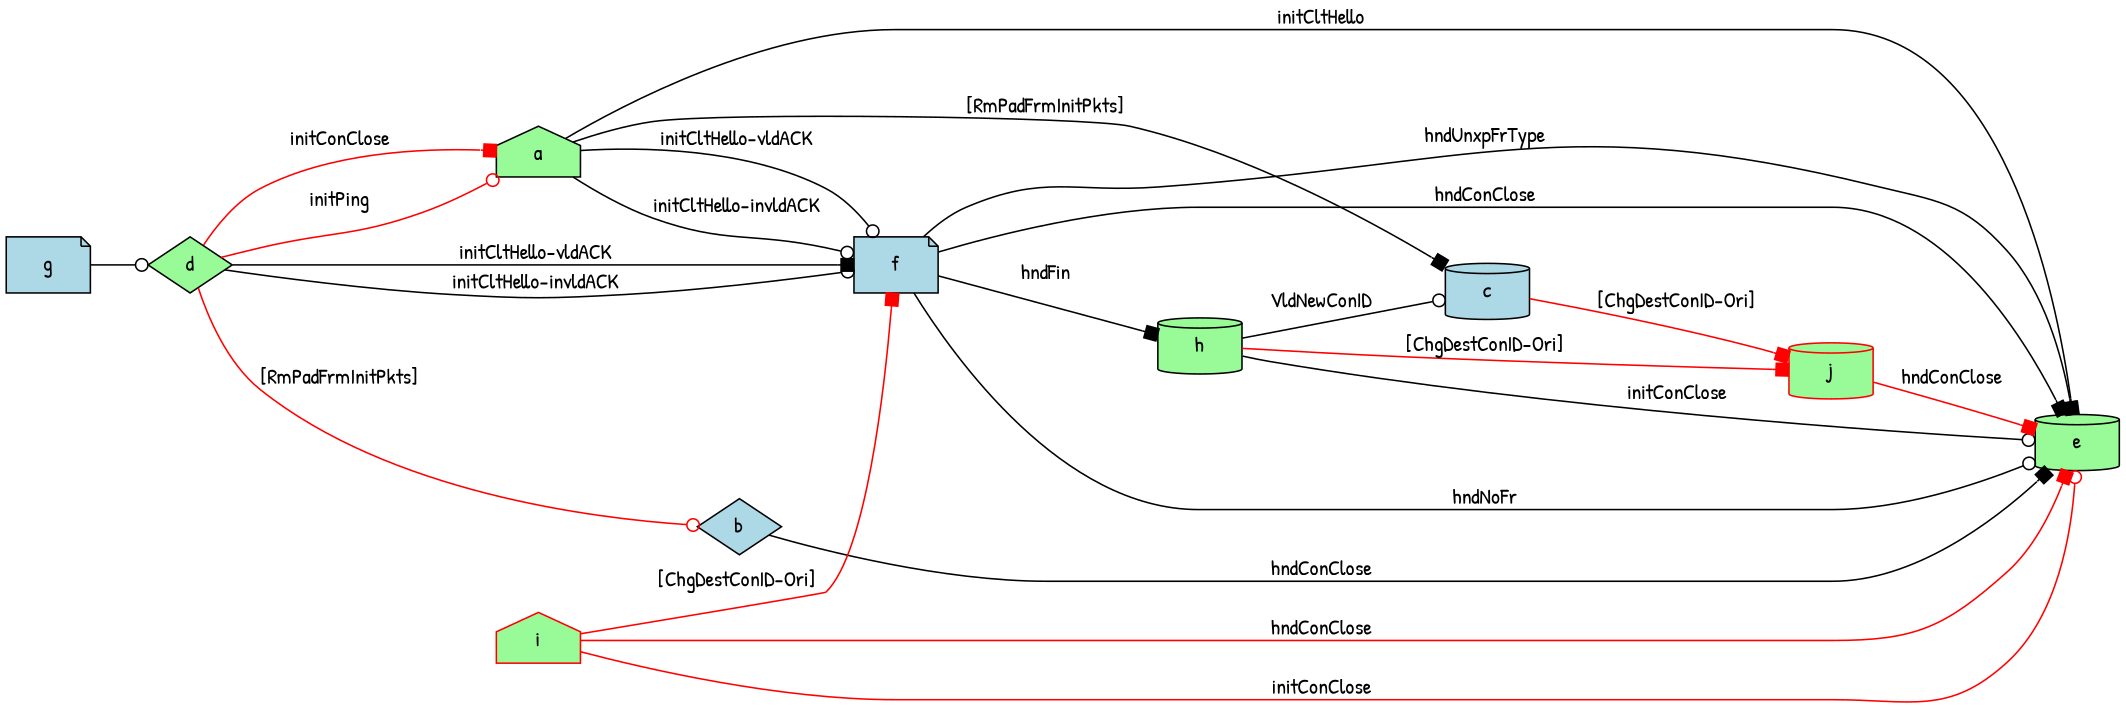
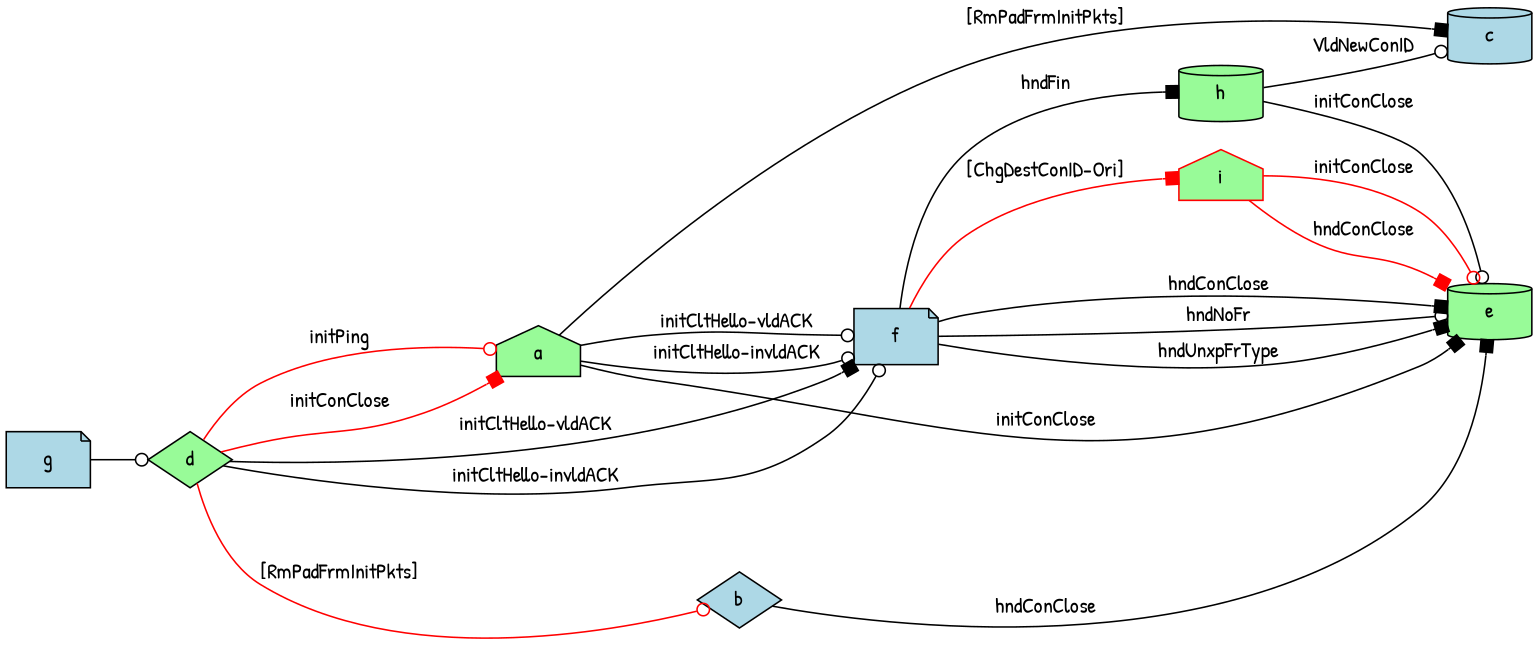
(1324, 18) -> (1048, 420)
(1831, 371) -> none
(839, 574) -> (1016, 209)
